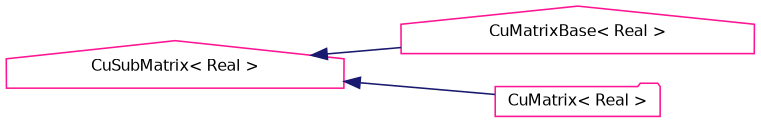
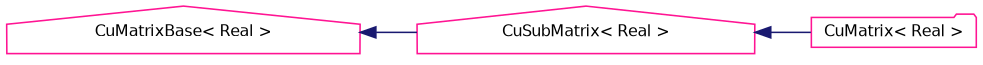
(364, 51) -> (397, 32)
